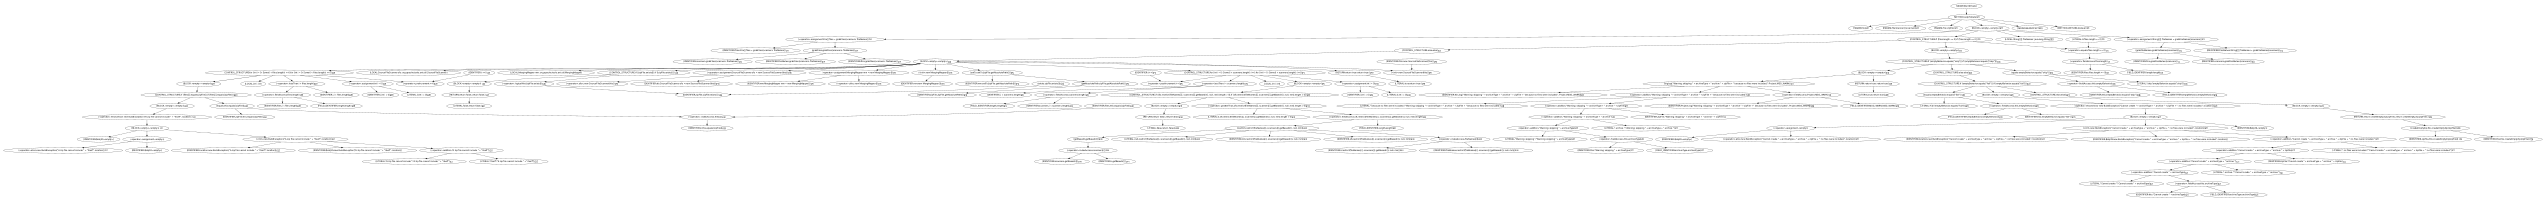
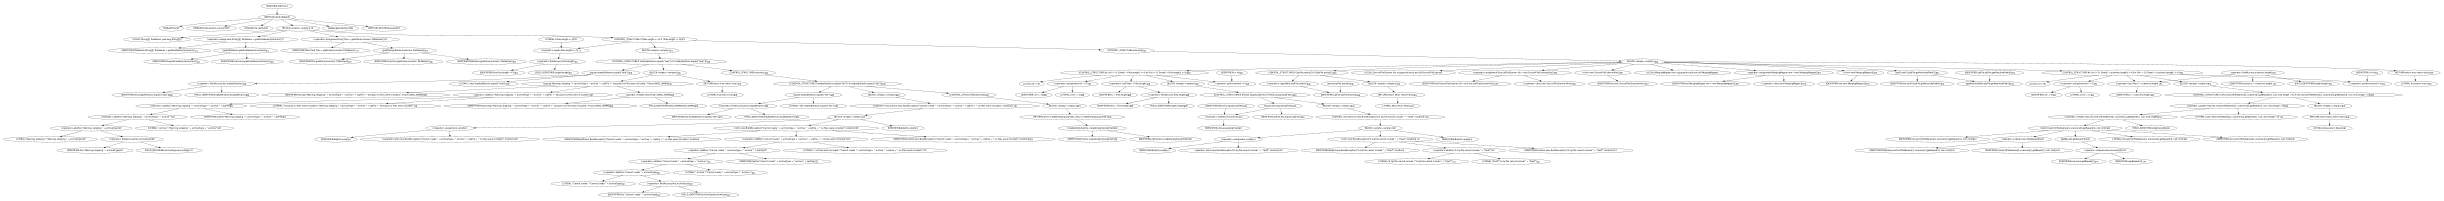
(1412, 66) -> (1612, 78)
(1025, 89) -> (1990, 78)
(1141, 90) -> (2197, 78)
